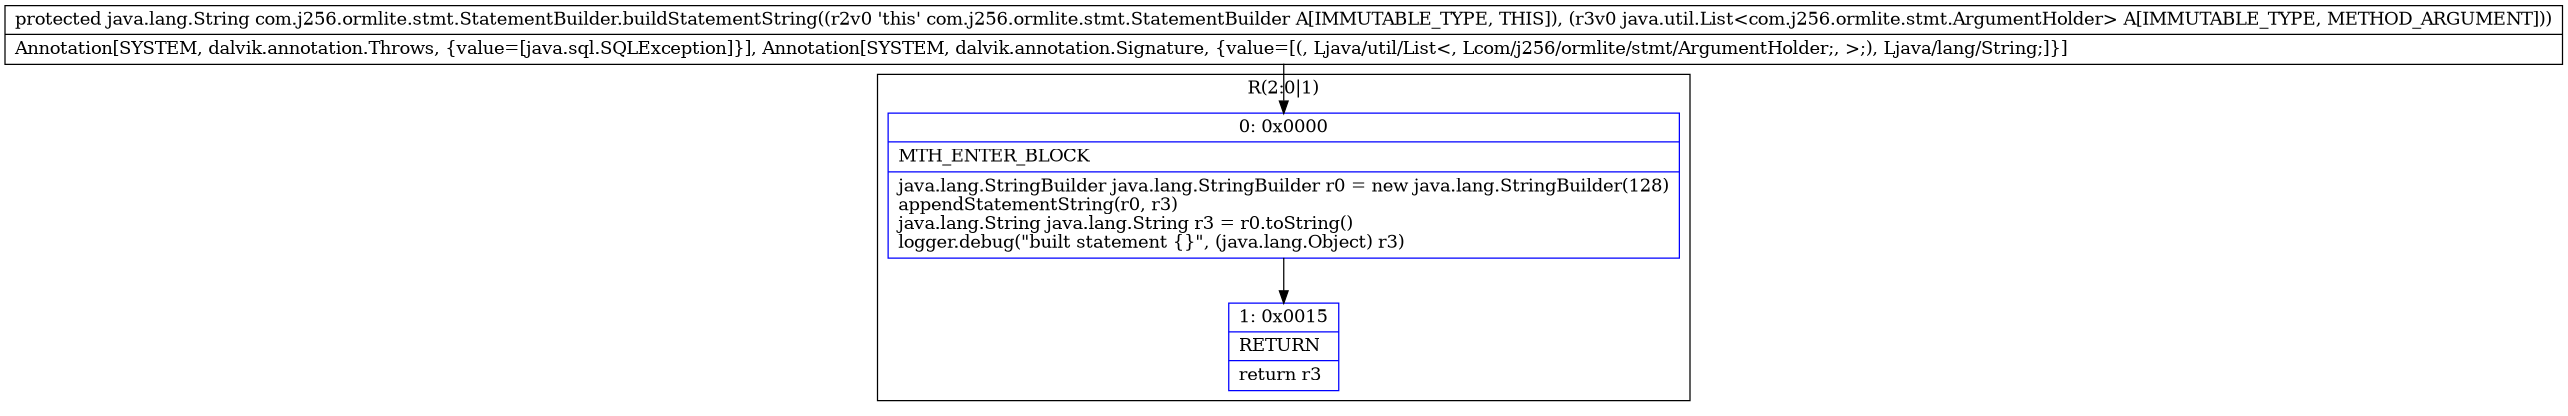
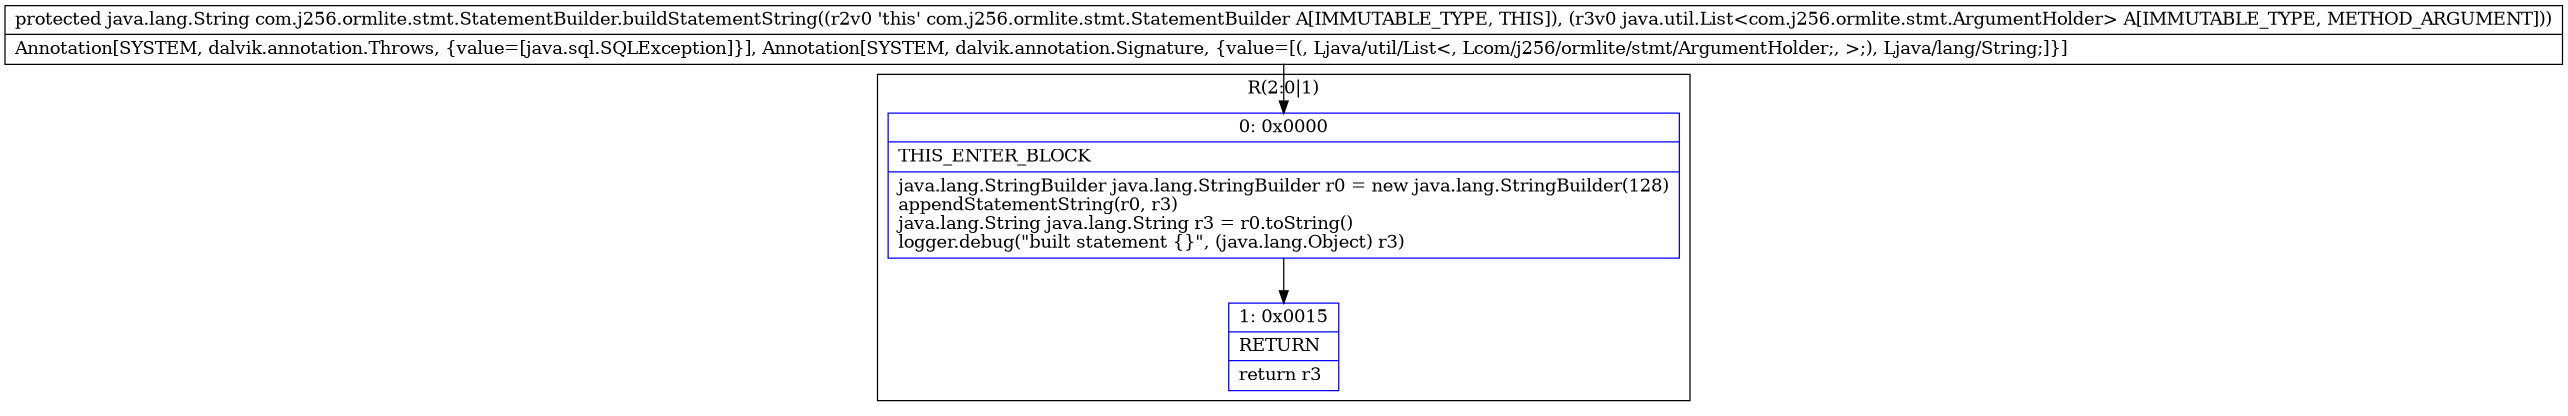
(994, 156) -> (994, 156)
